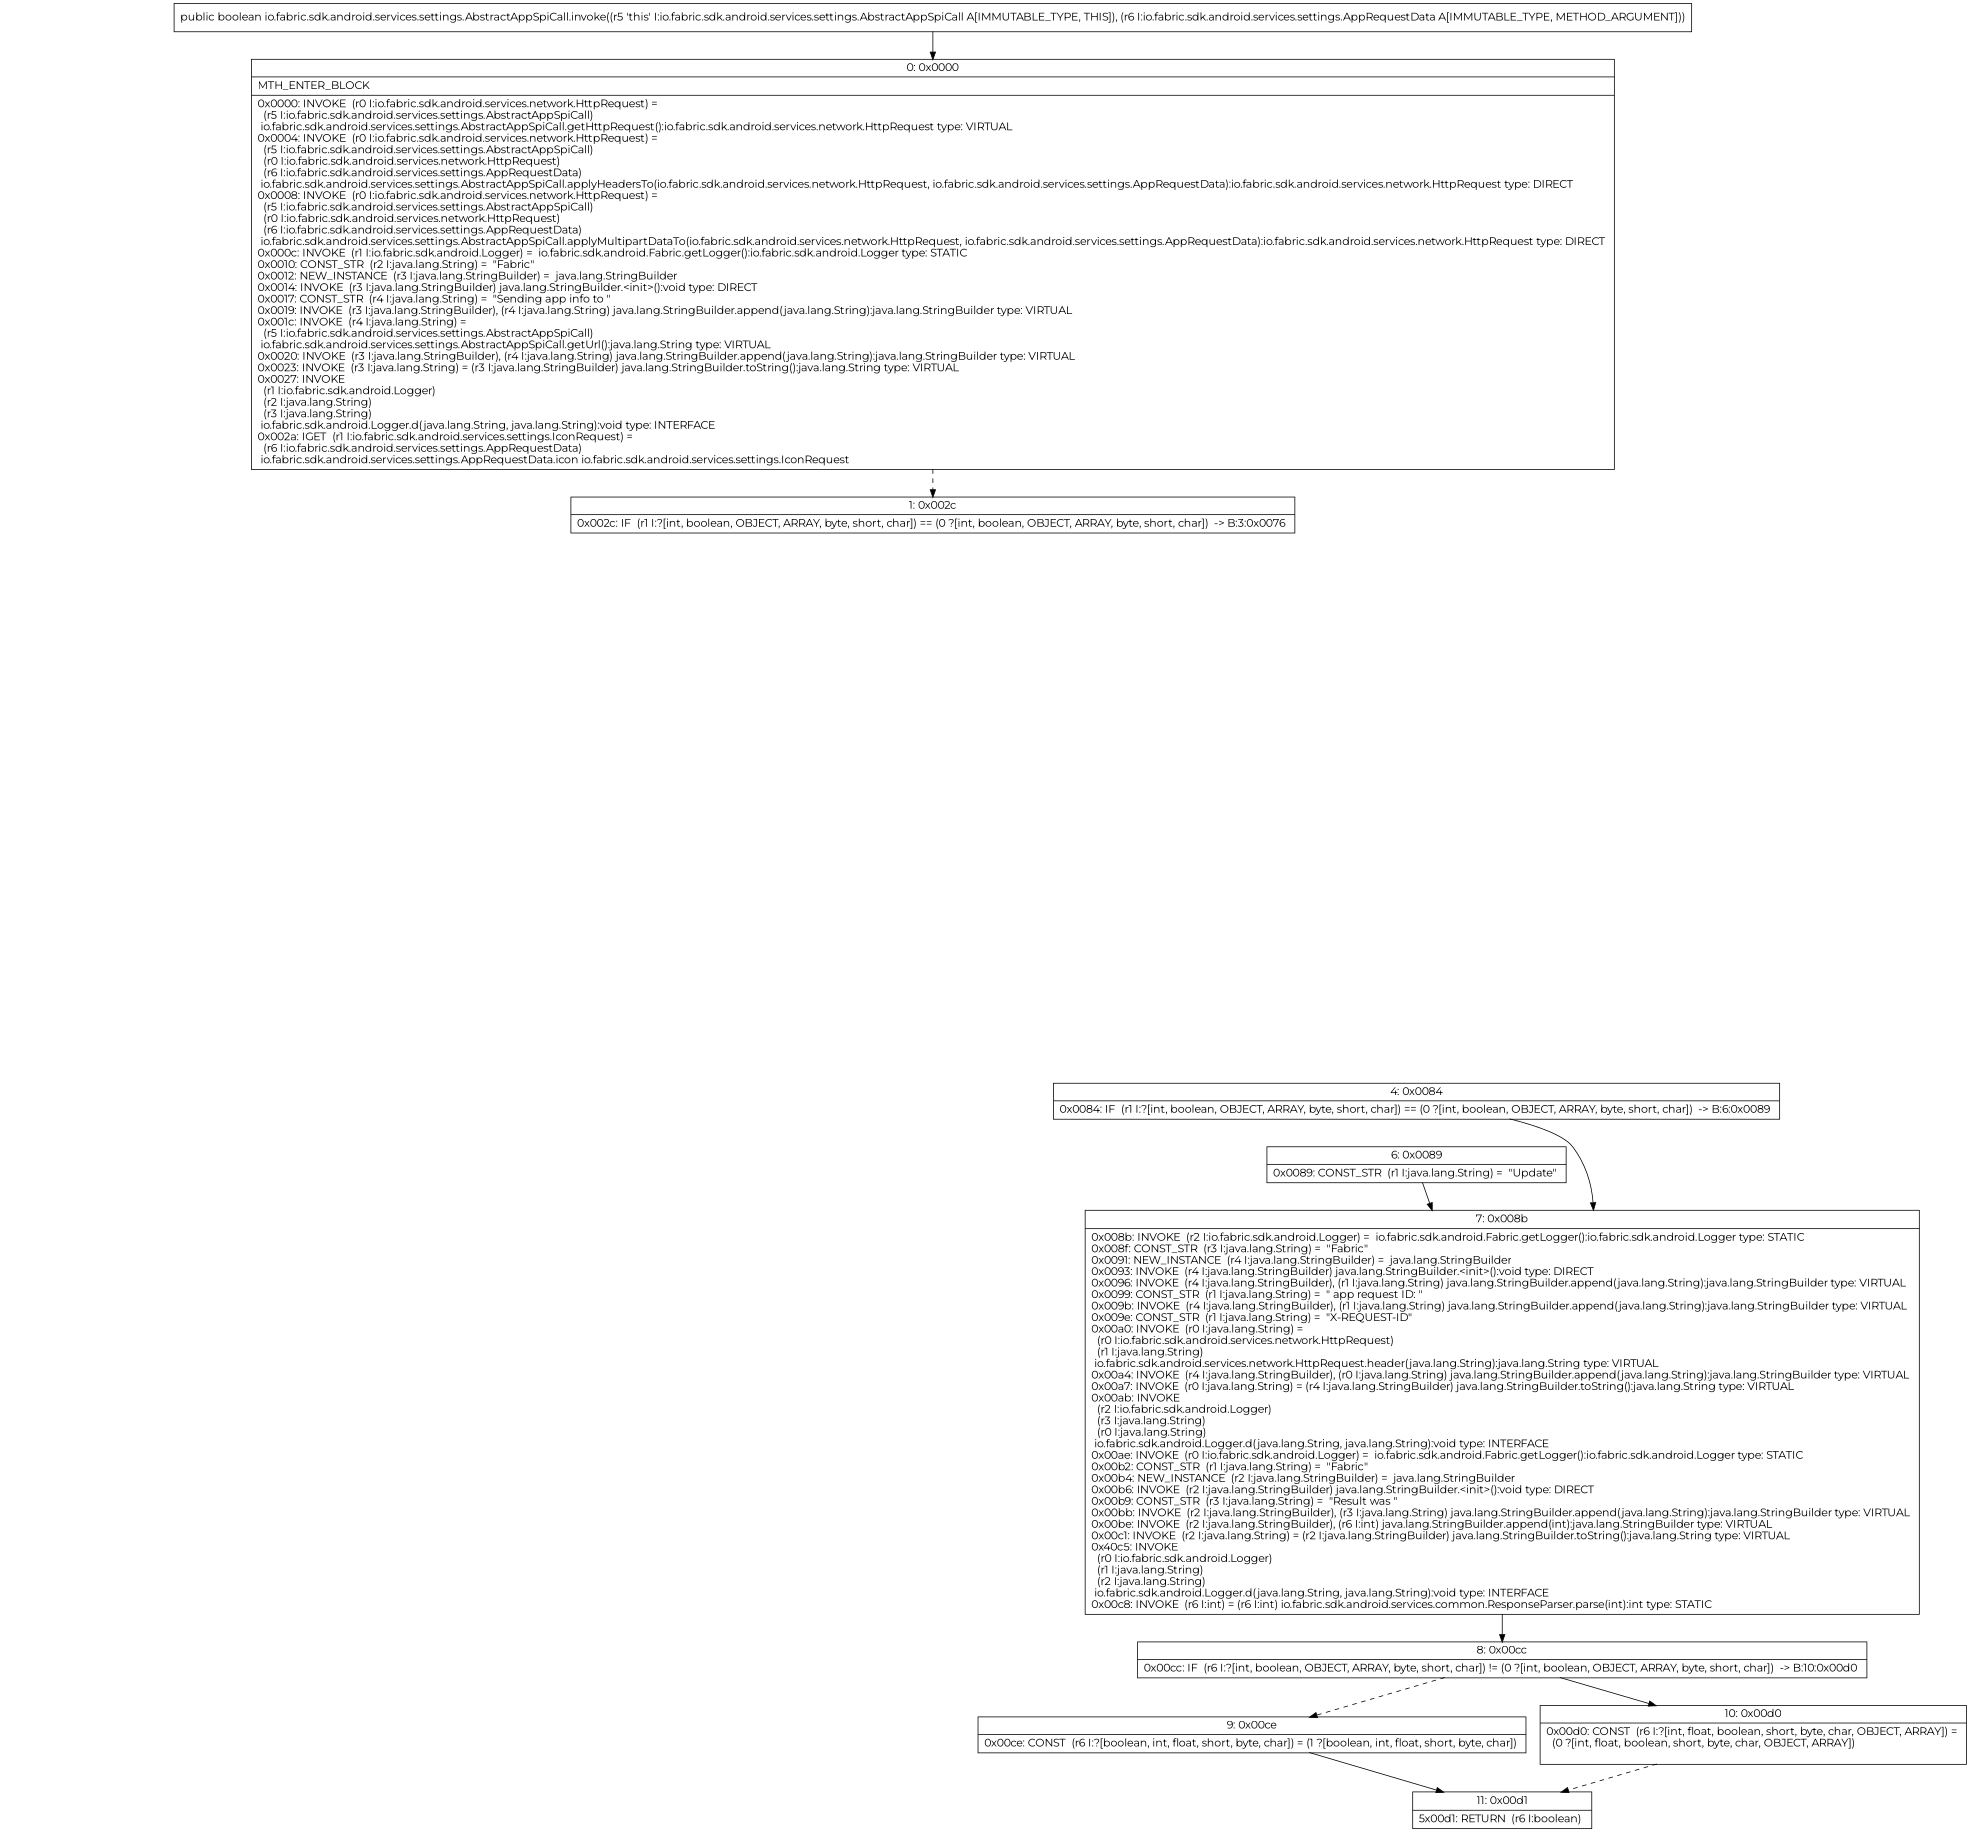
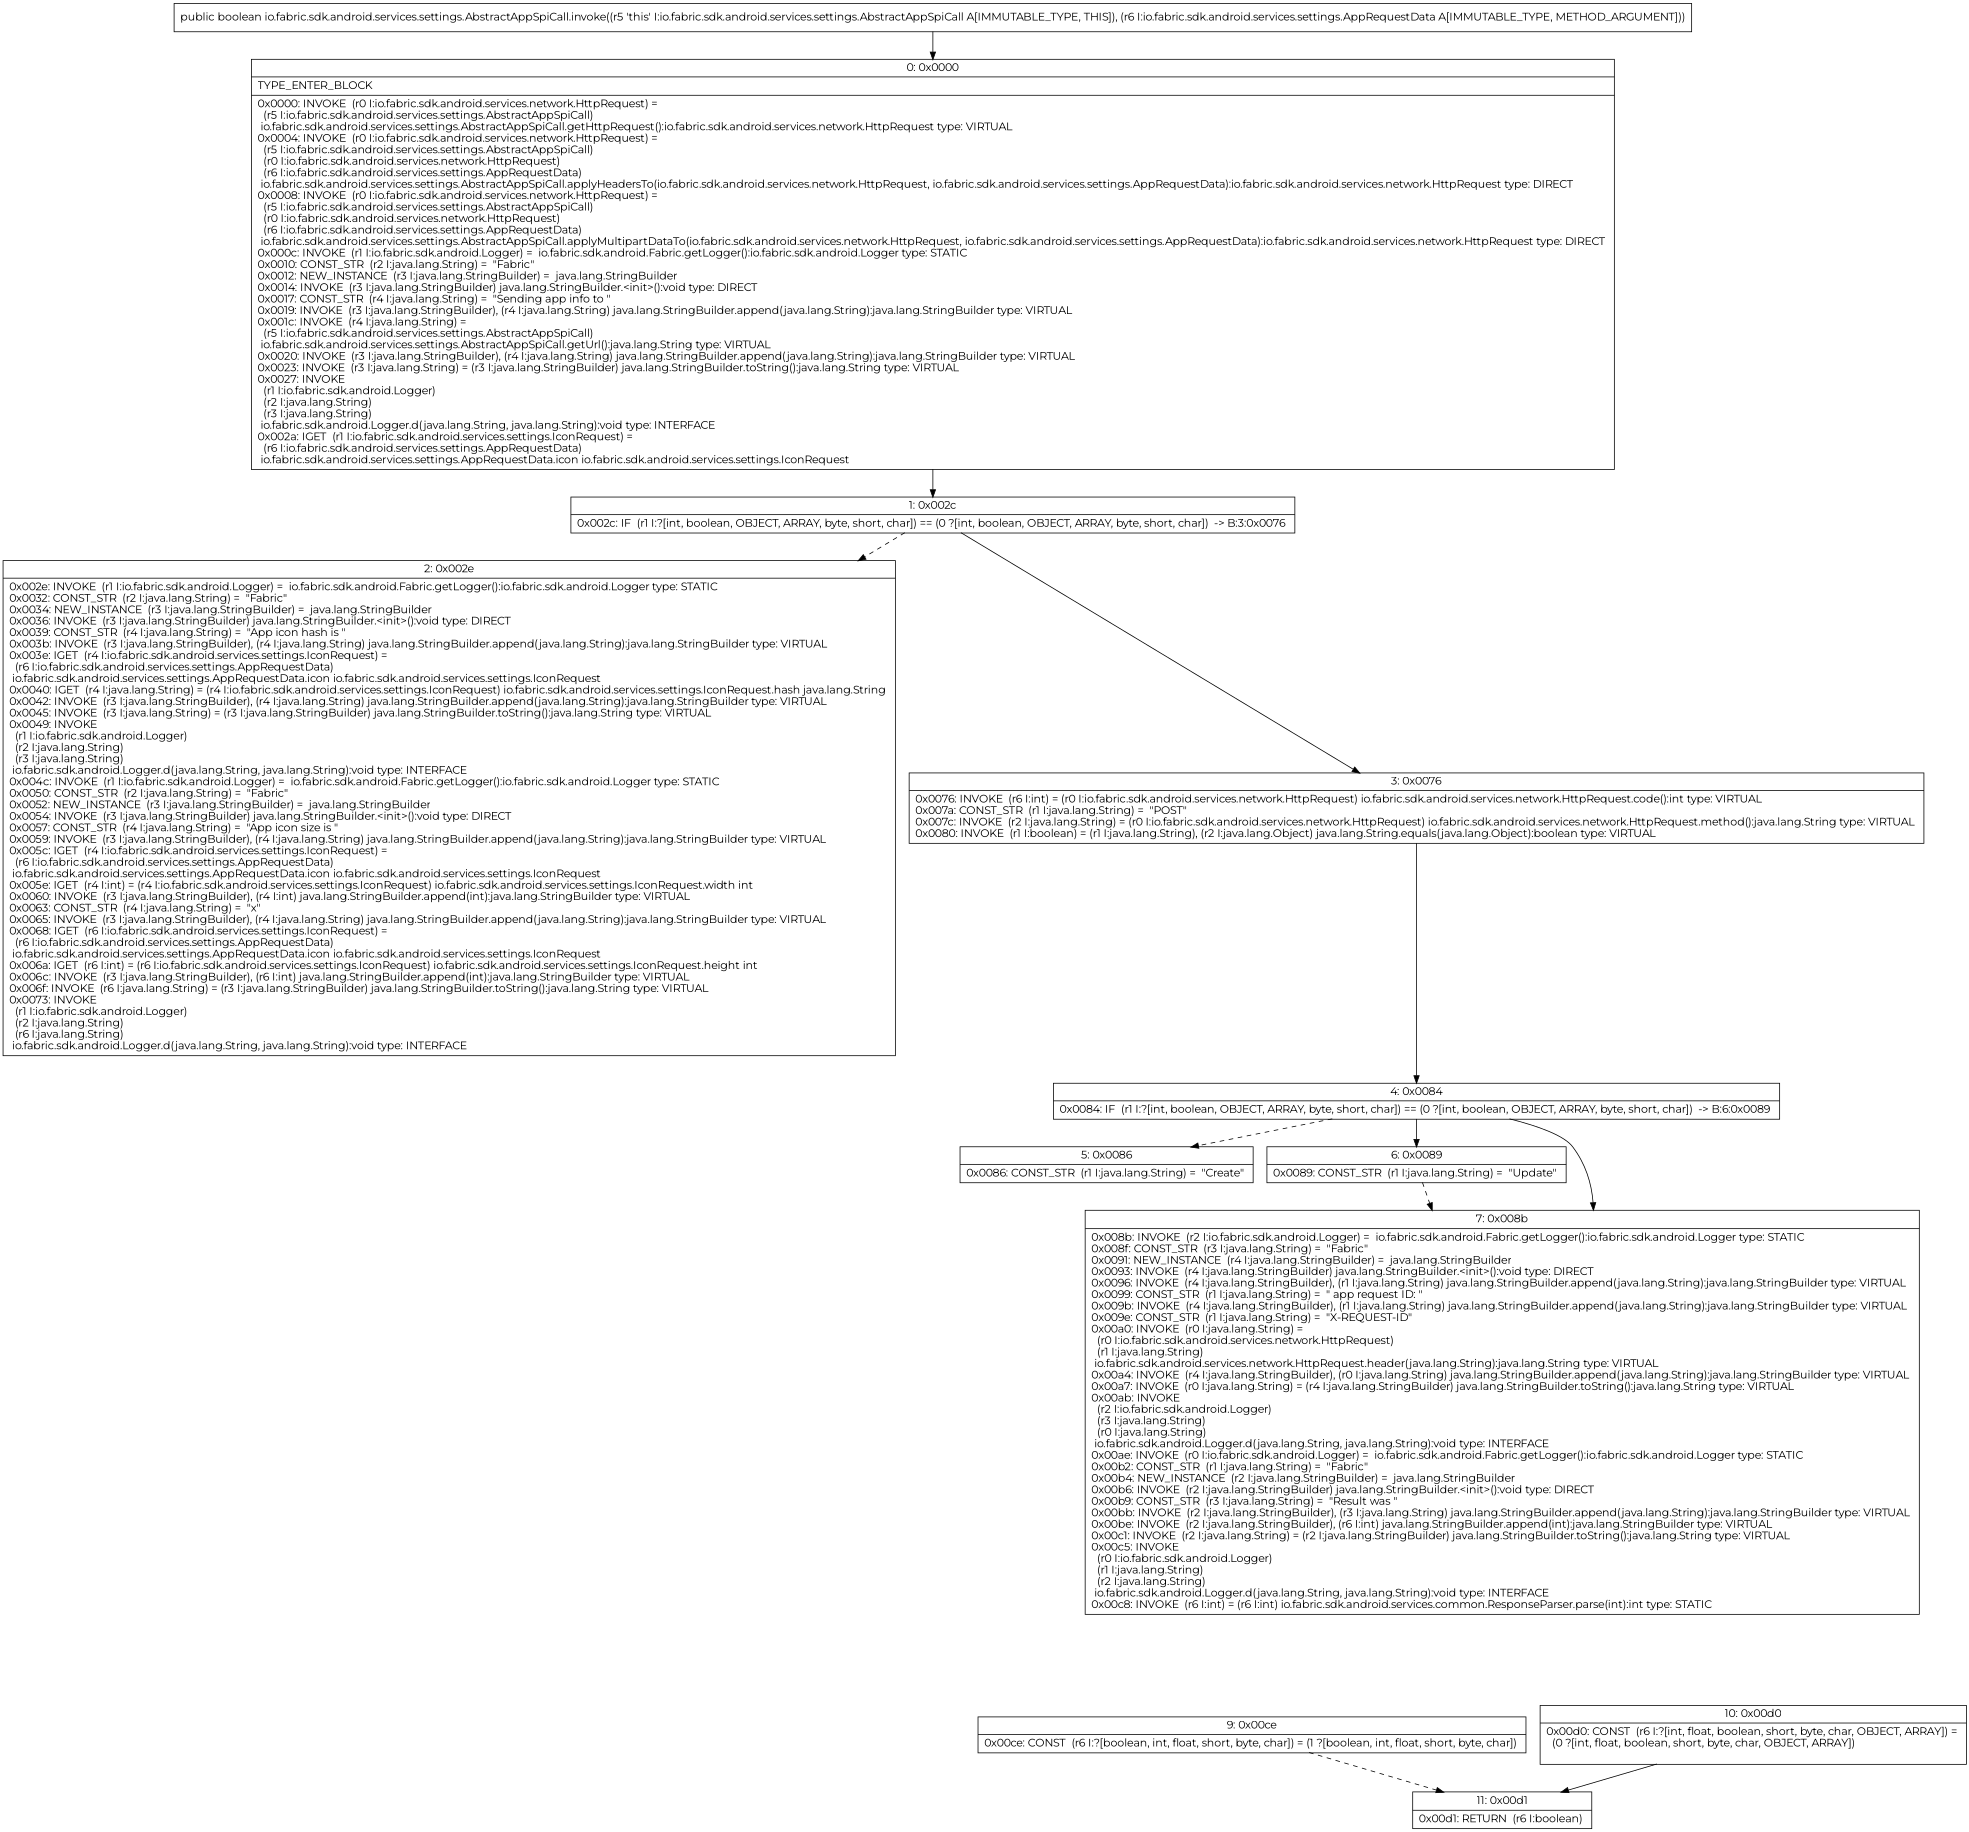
(314, 86) -> (315, 86)
(933, 479) -> (933, 479)
none -> (449, 808)
none -> (1417, 808)
none -> (1417, 1129)
none -> (1107, 1165)
(1426, 1193) -> (1426, 1193)
(1138, 1547) -> (1138, 1547)
(1502, 1660) -> none
(1373, 1771) -> (1373, 1771)
(1613, 1777) -> (1613, 1777)
(1502, 1819) -> (1502, 1819)
